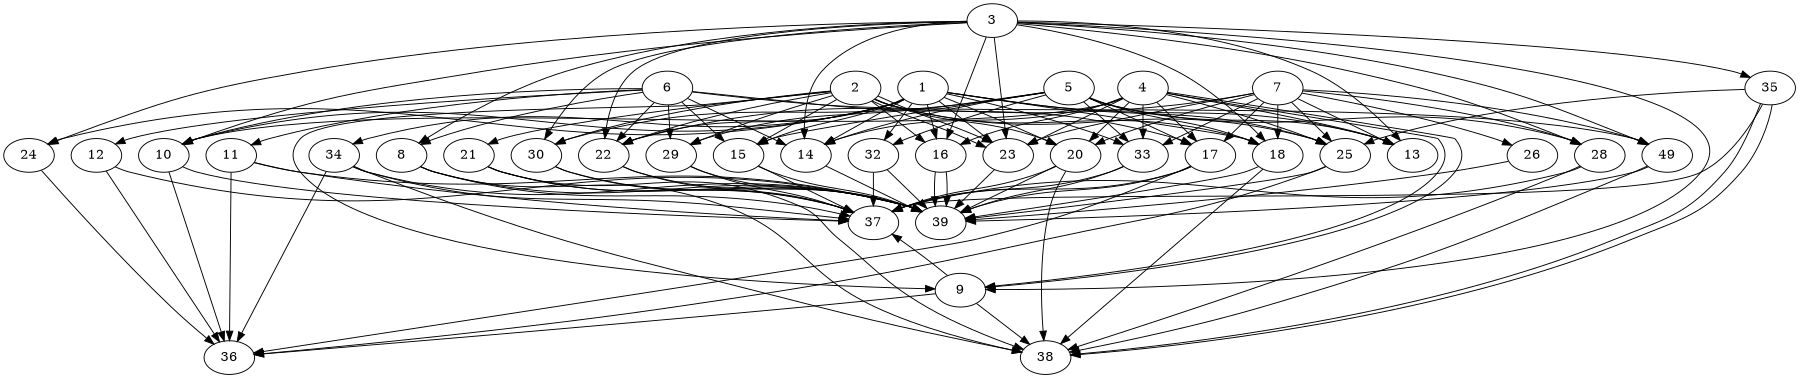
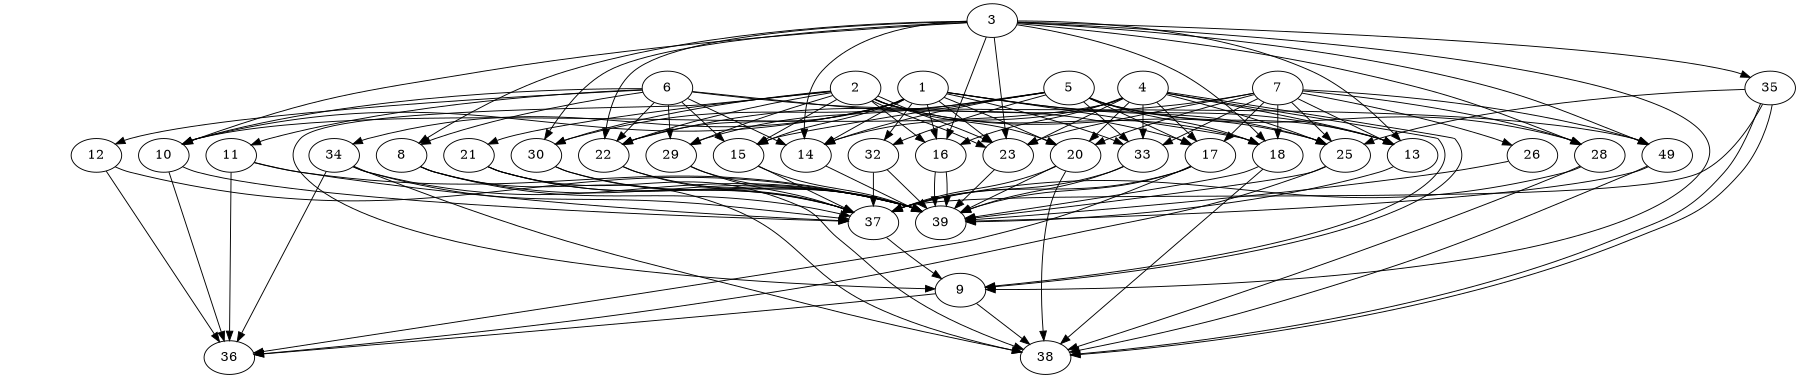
(29, 155) -> none
none -> (1186, 208)
(924, 257) -> (911, 257)
